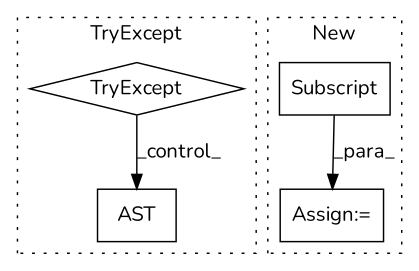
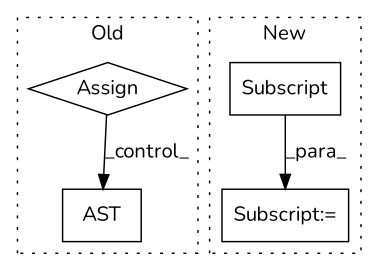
(137, 34) -> (108, 34)
(137, 89) -> (108, 89)
(332, 215) -> (285, 215)
